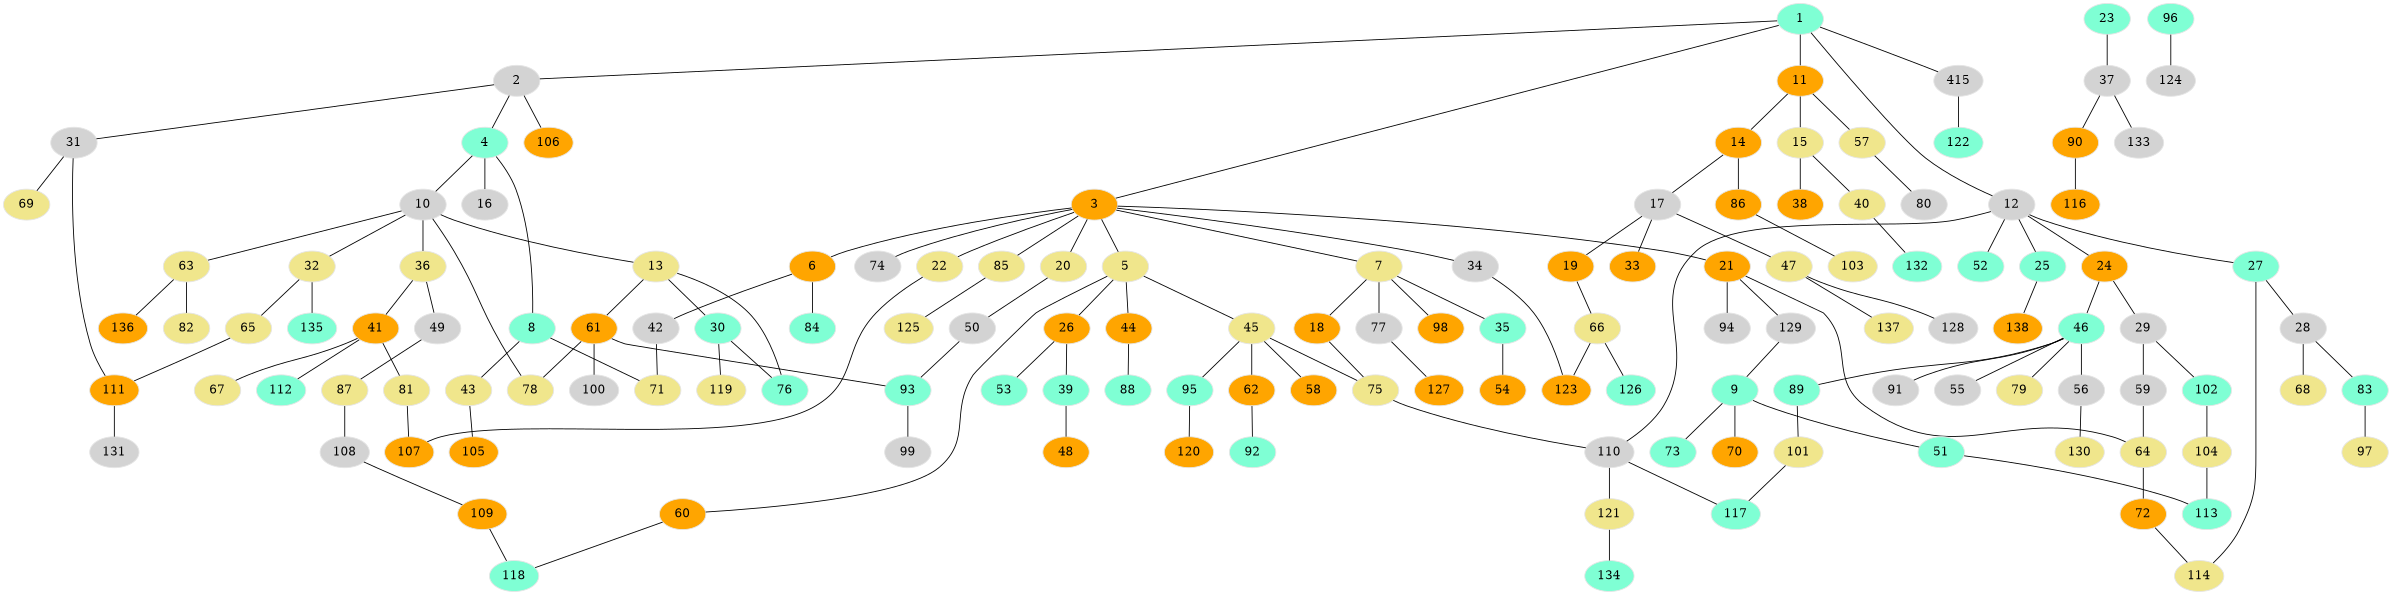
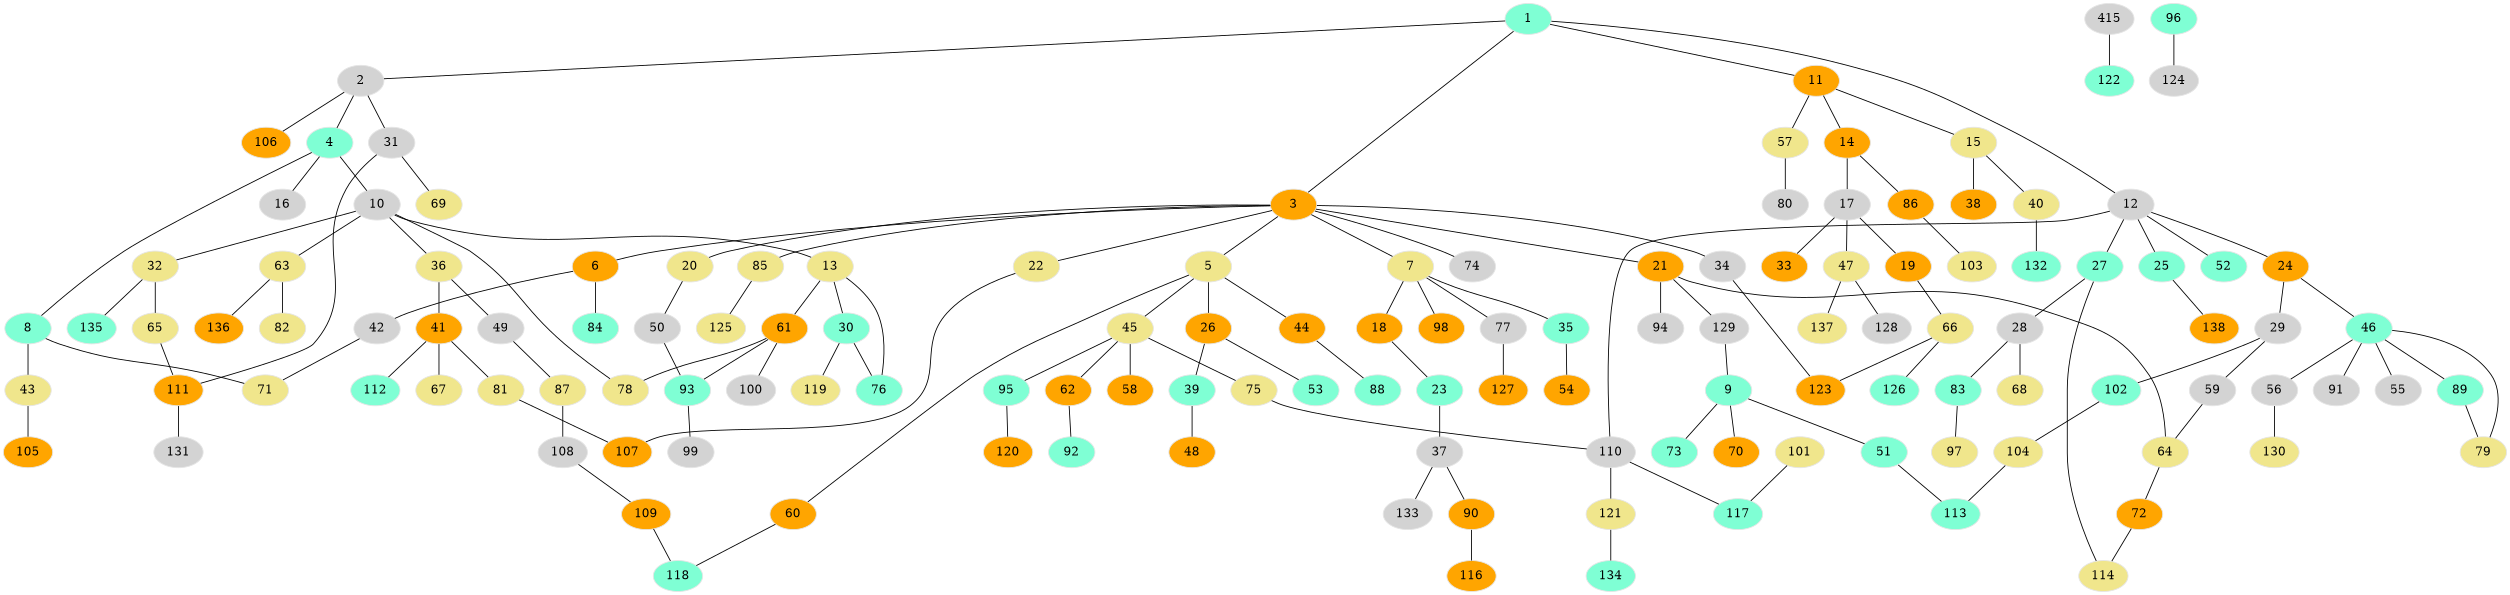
(1879, 49) -> none
(1346, 359) -> (1410, 359)
(1798, 422) -> (2472, 421)
